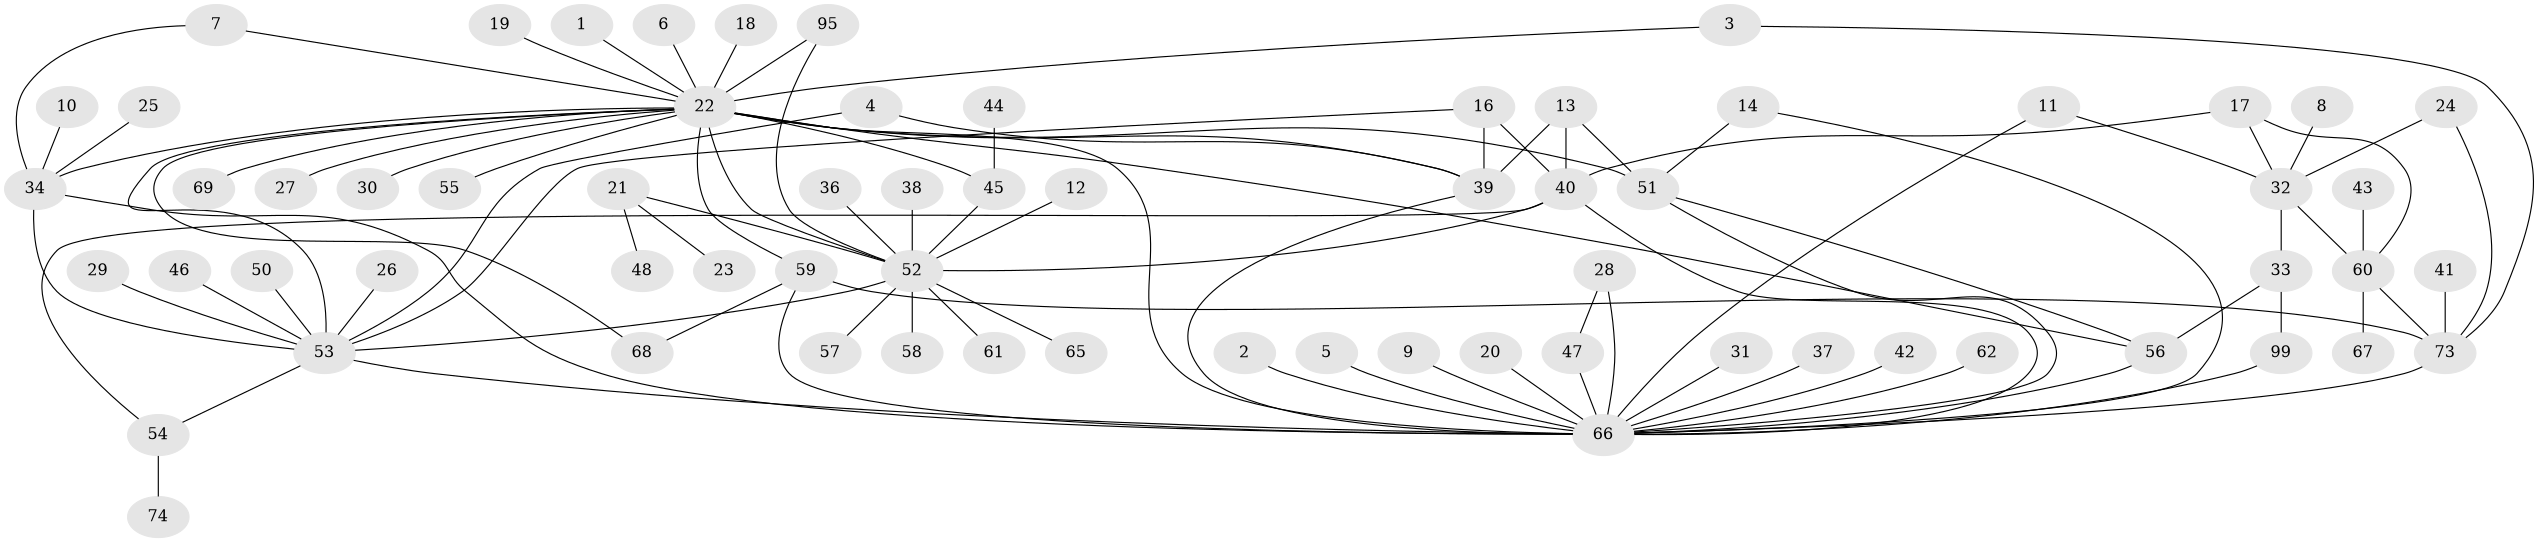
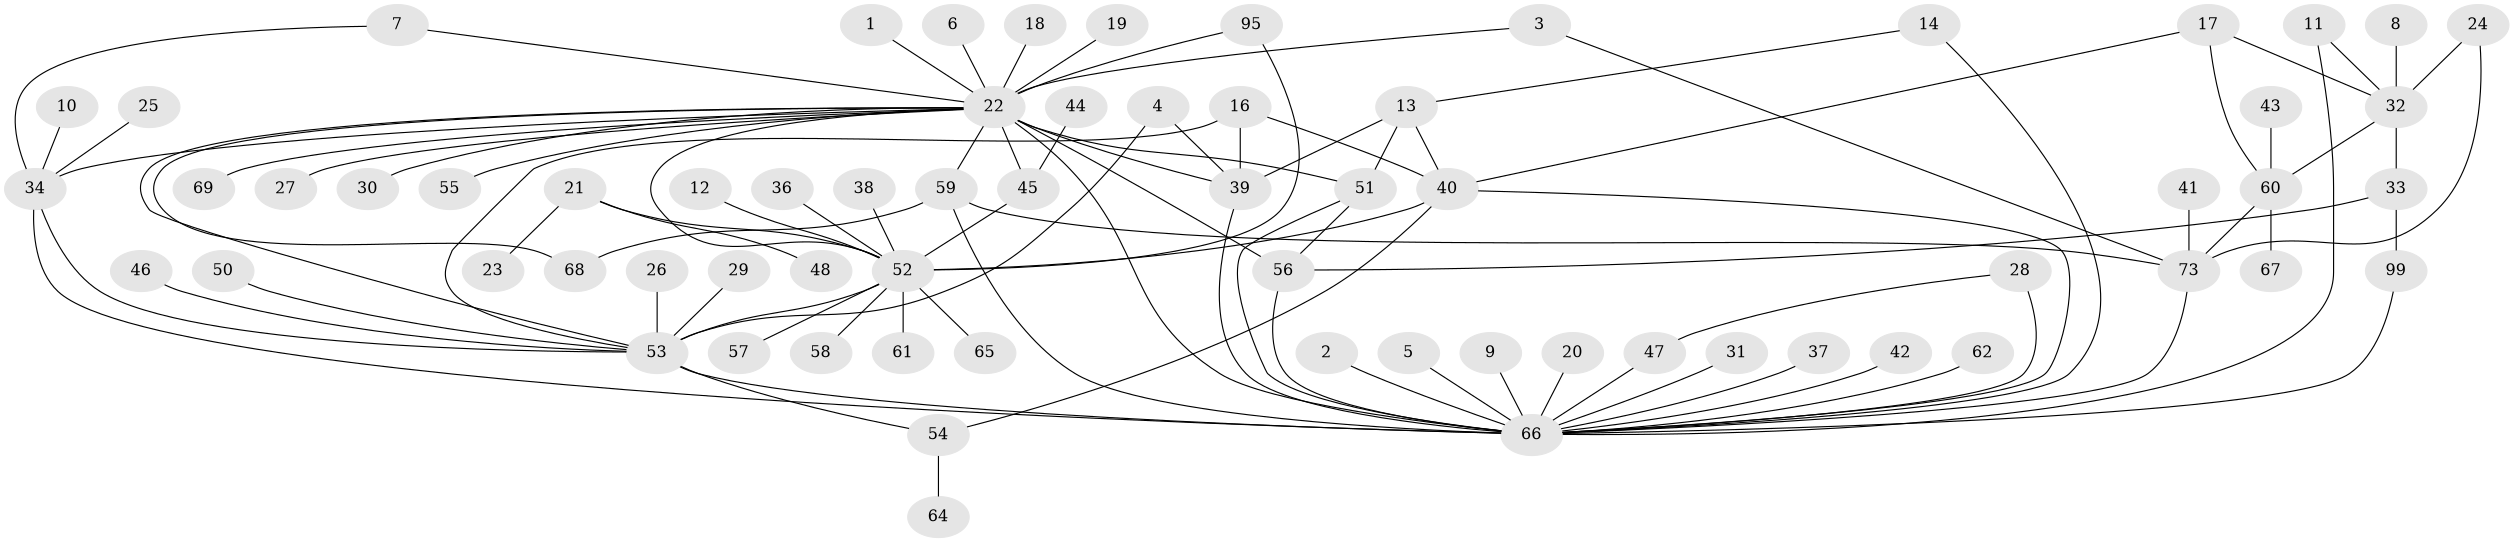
(1709, 140) -> (1668, 66)
(158, 517) -> (938, 517)
